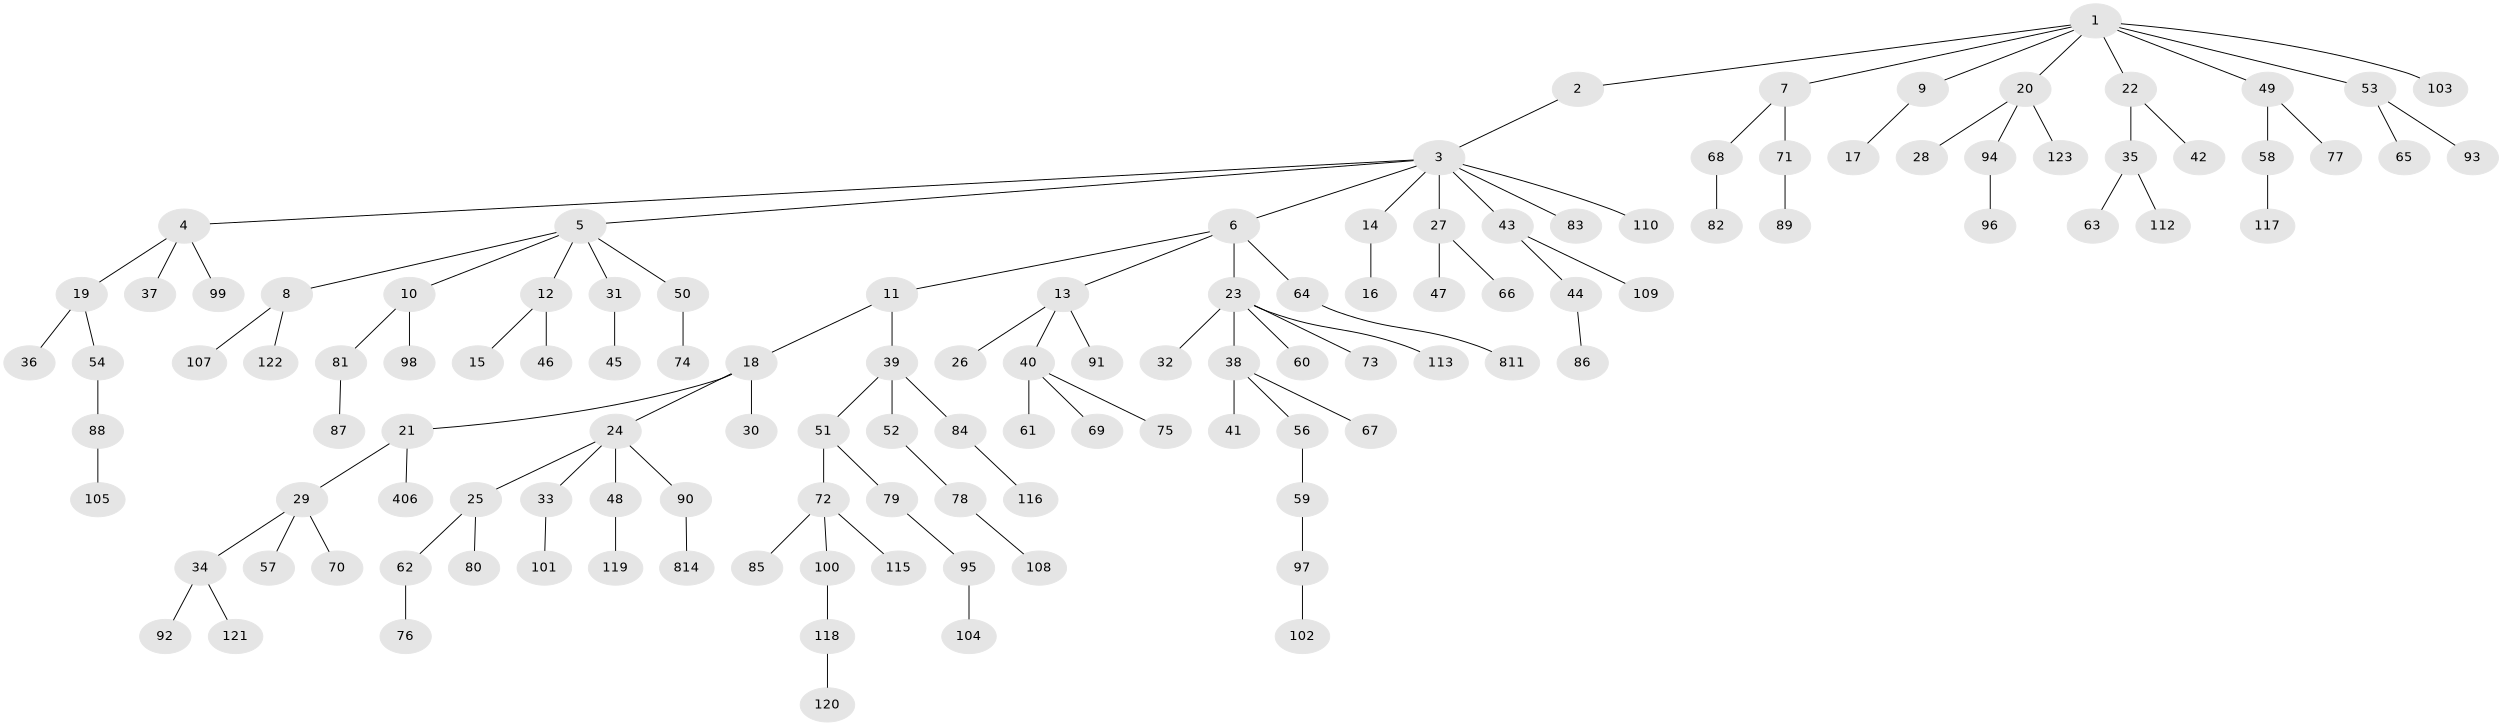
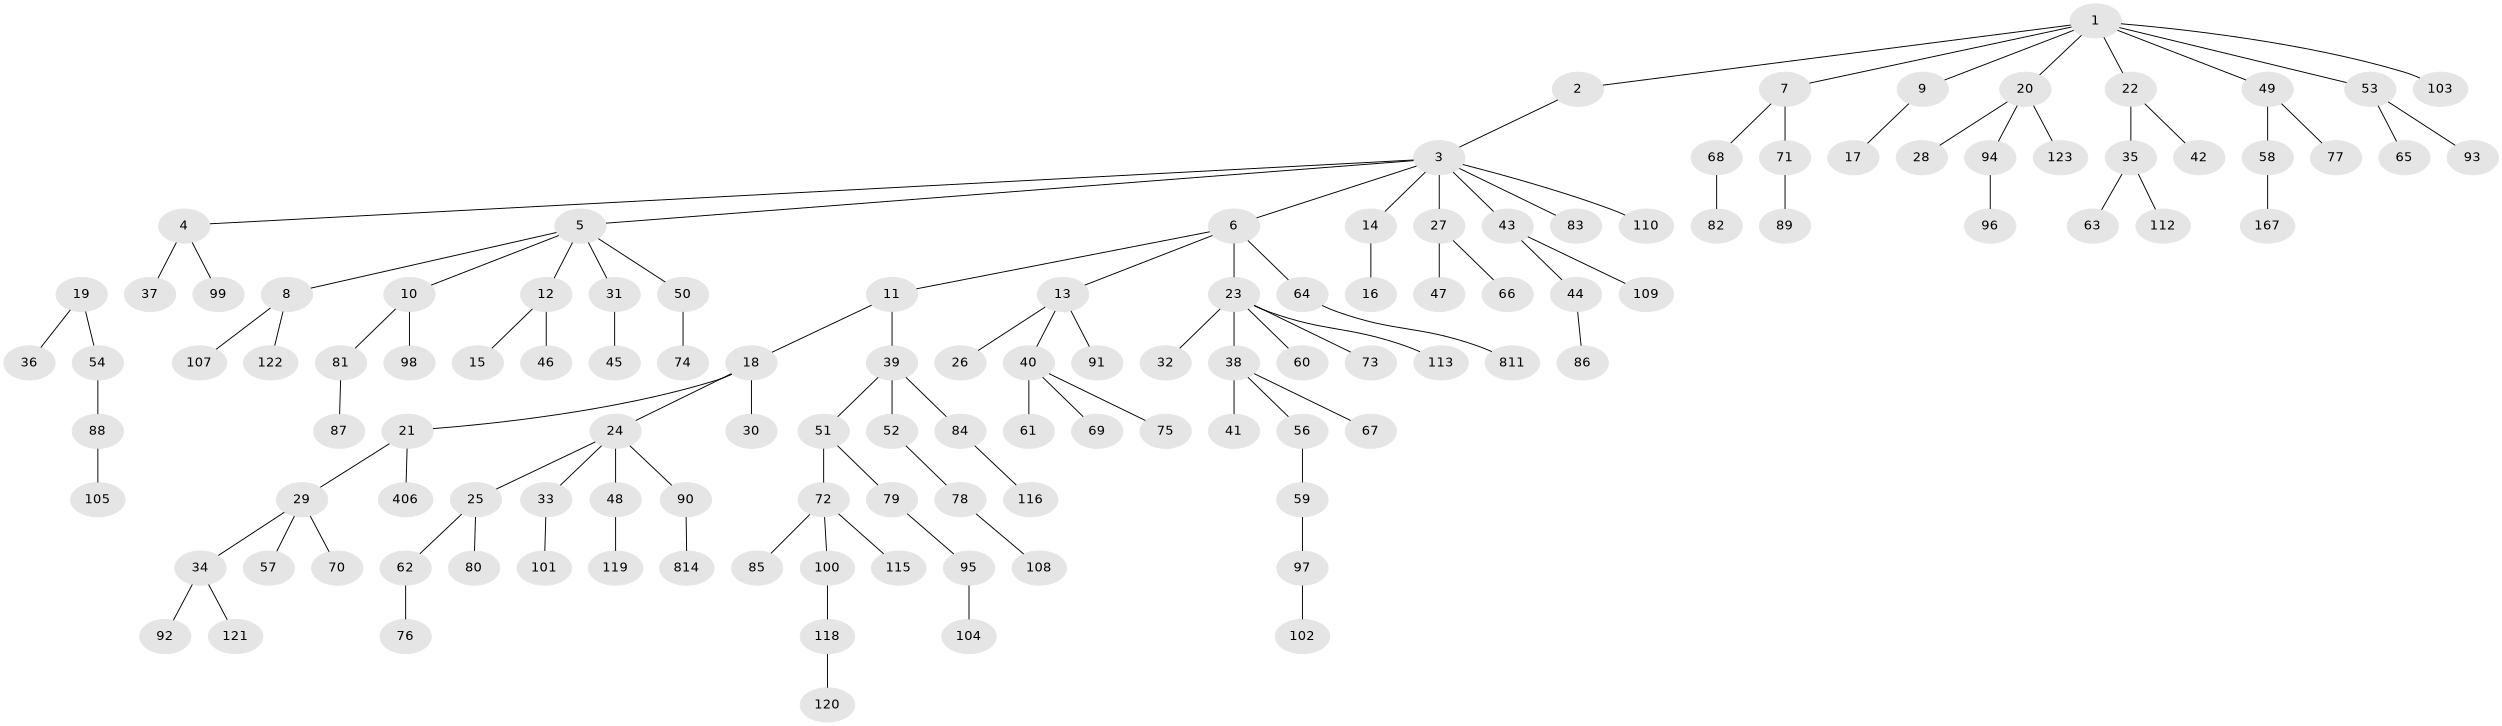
(2268, 226) -> (2268, 226)
(133, 260) -> none
